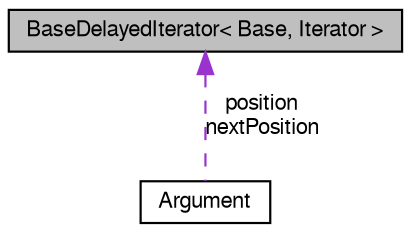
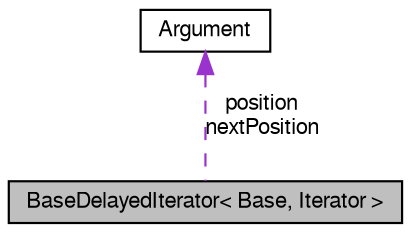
(205, 128) -> (205, 128)
